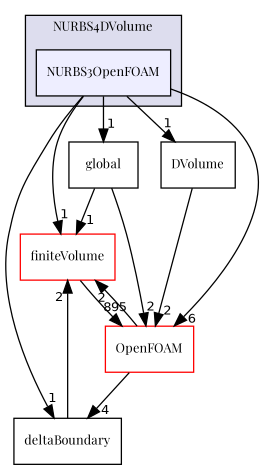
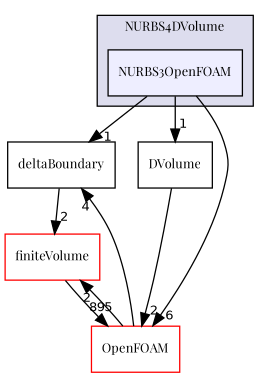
(54, 155) -> none
(103, 165) -> none
